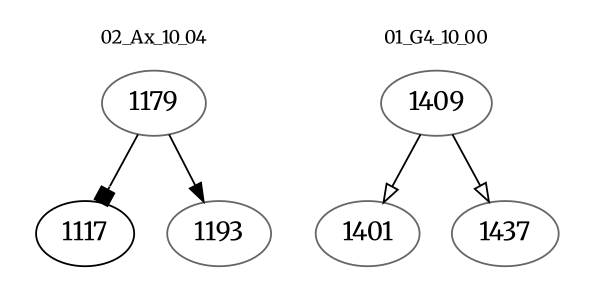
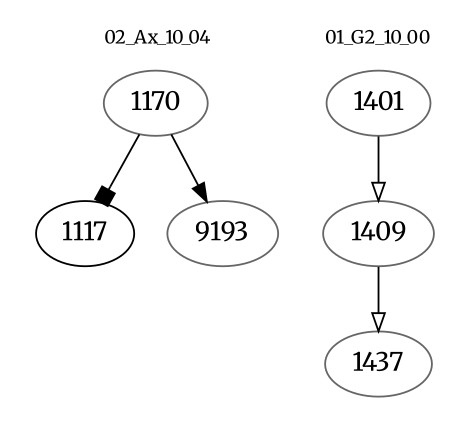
(436, 39) -> (379, 39)
(154, 103) -> (156, 103)
(406, 160) -> (379, 160)
(219, 234) -> (223, 234)
